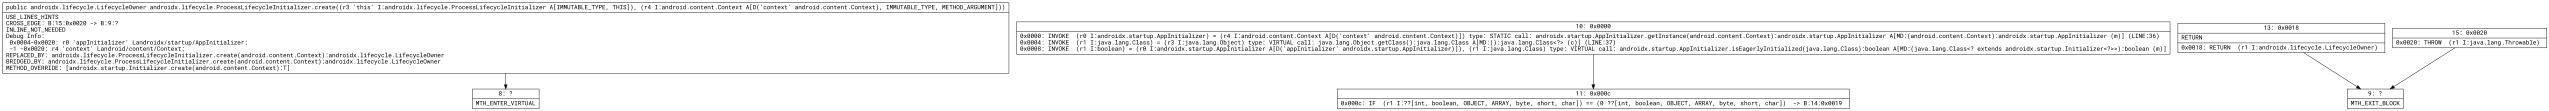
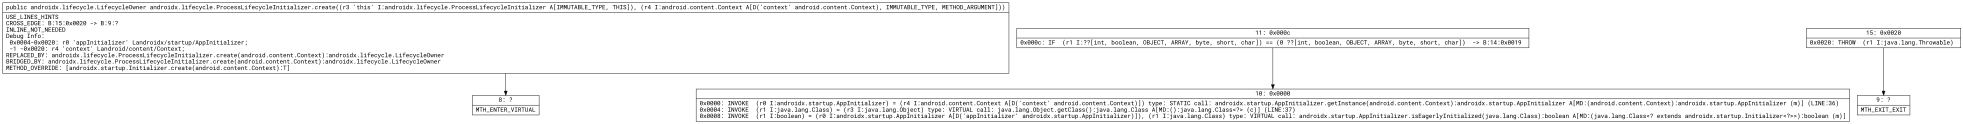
(2281, 38) -> none
(1593, 69) -> (1273, 66)
(2375, 103) -> (1884, 110)
